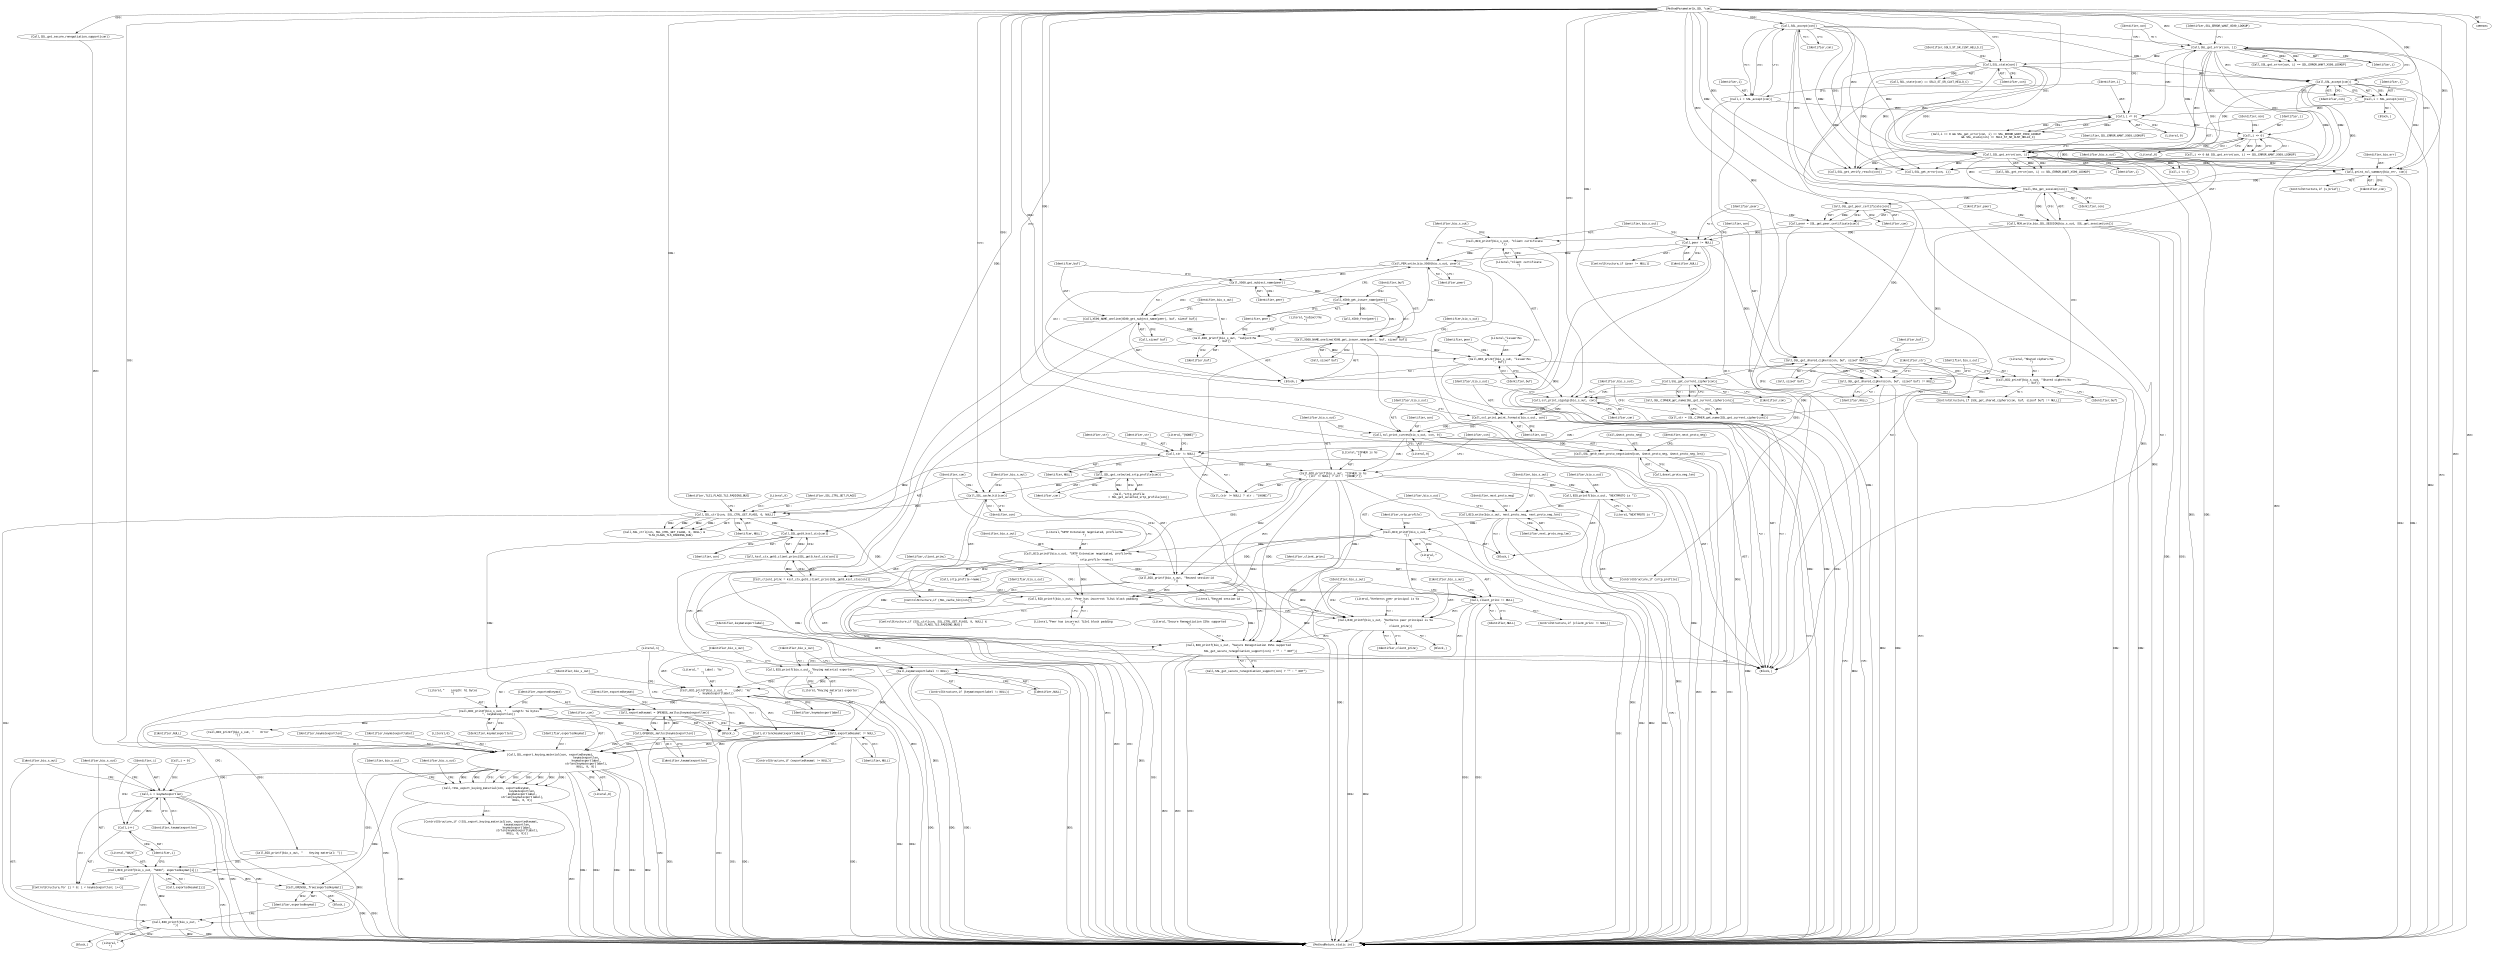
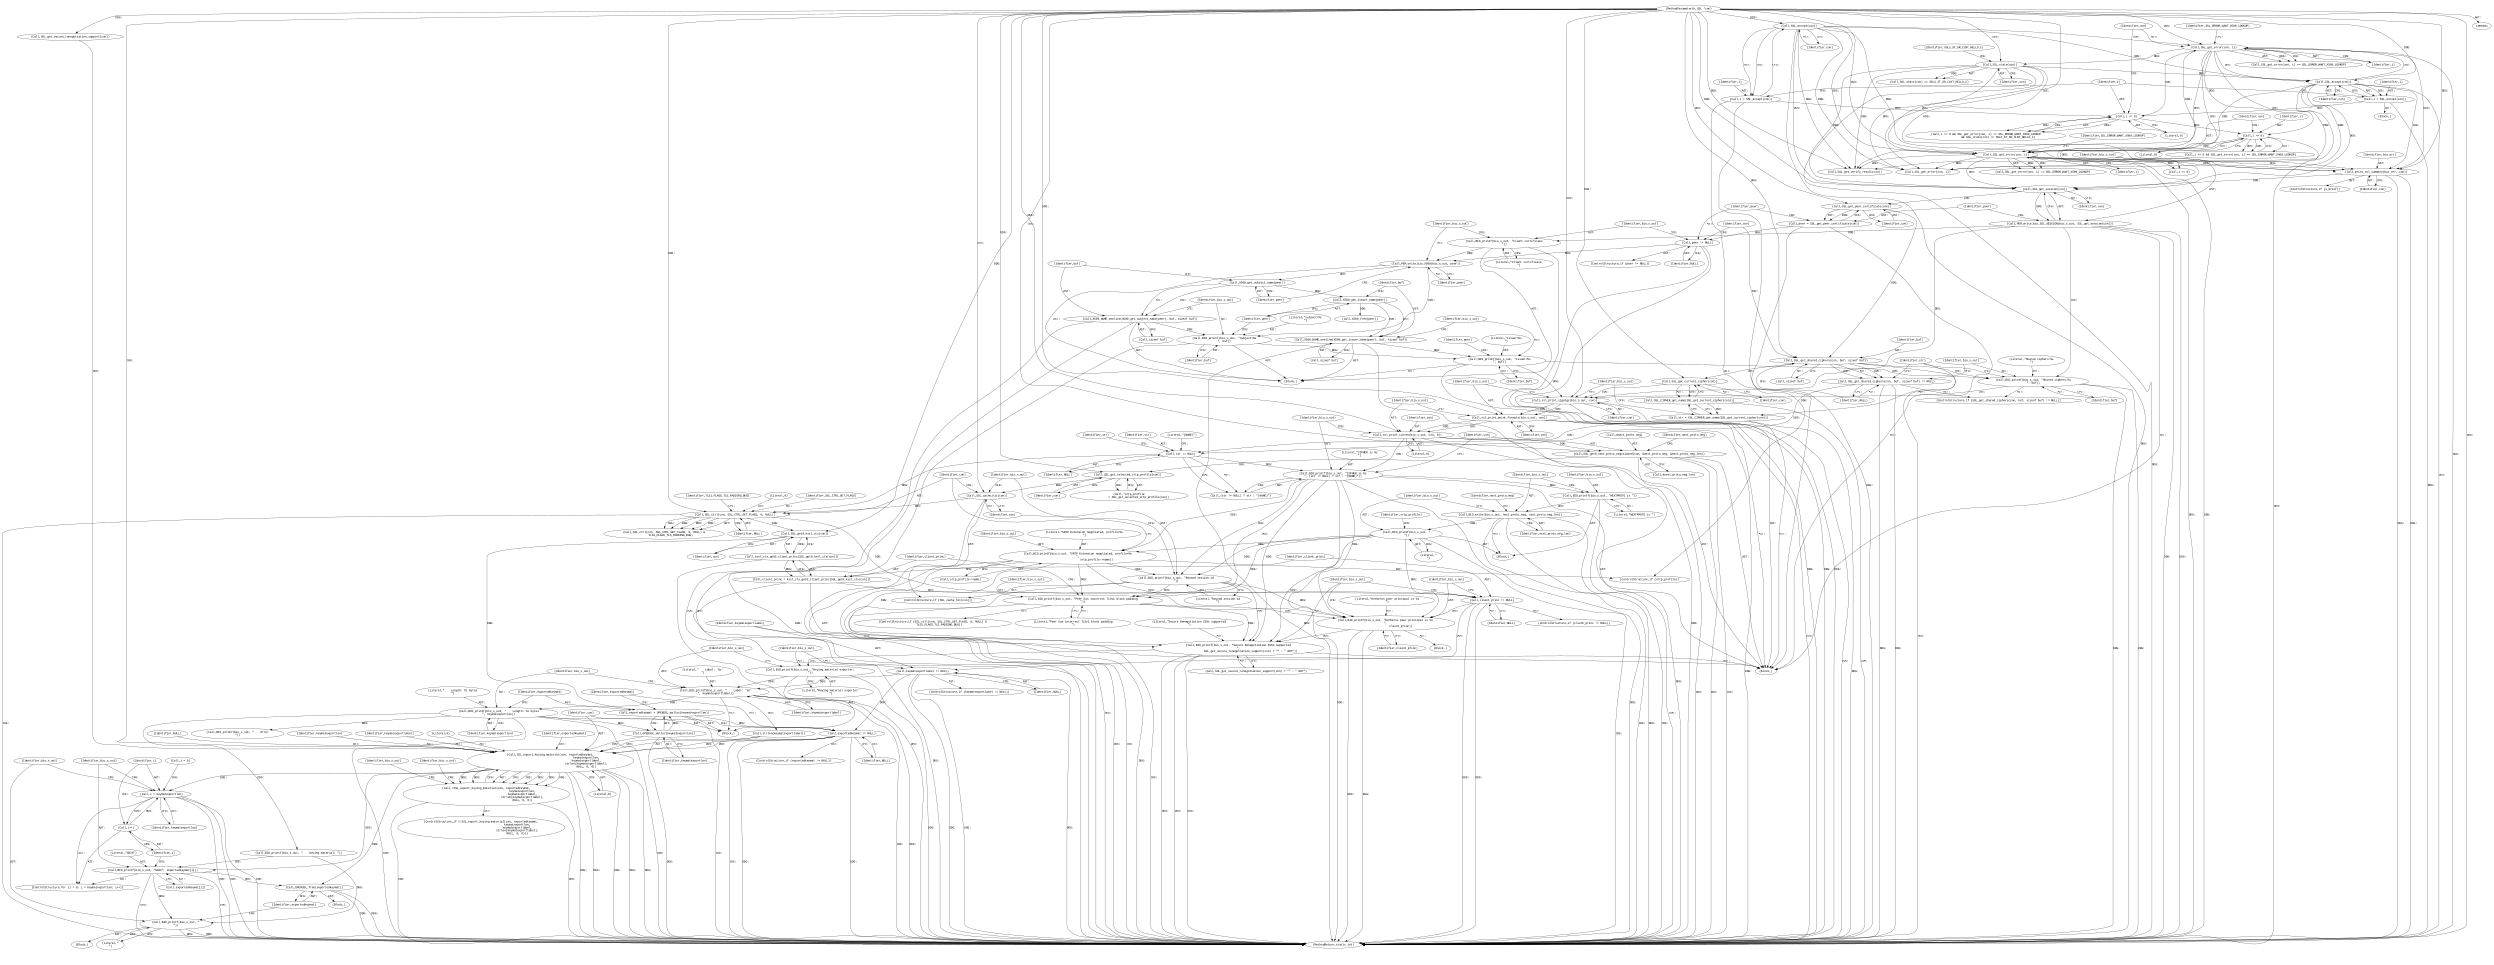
(1758, 348) -> none
(1735, 620) -> none
(650, 648) -> none
